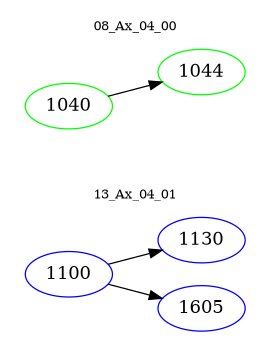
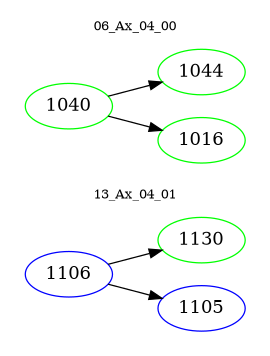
(135, 27) -> (135, 27)
none -> (202, 140)
(202, 240) -> (202, 240)
(69, 274) -> (69, 274)
(202, 308) -> (202, 308)
